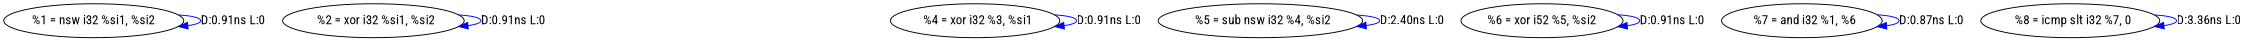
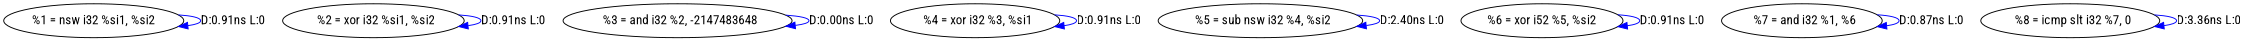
none -> (678, 21)
